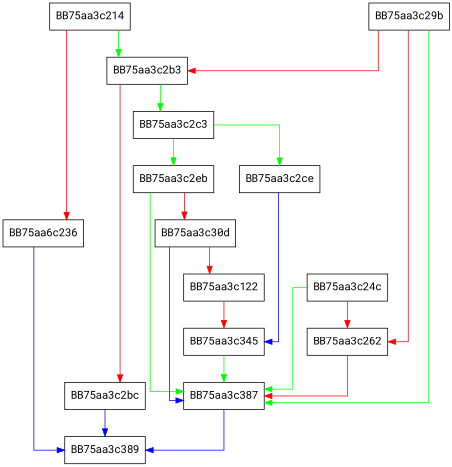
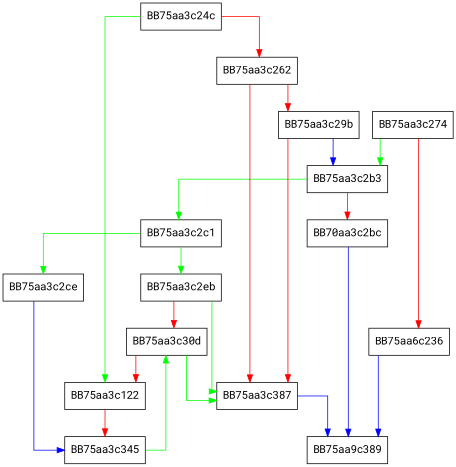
(90, 17) -> (413, 125)
(307, 71) -> (333, 148)
(174, 125) -> (181, 233)
(408, 192) -> (288, 94)
(429, 295) -> (288, 257)
(169, 327) -> (186, 389)
(293, 342) -> (105, 178)
(224, 365) -> (166, 417)
(105, 396) -> (347, 233)
(105, 450) -> (347, 450)
